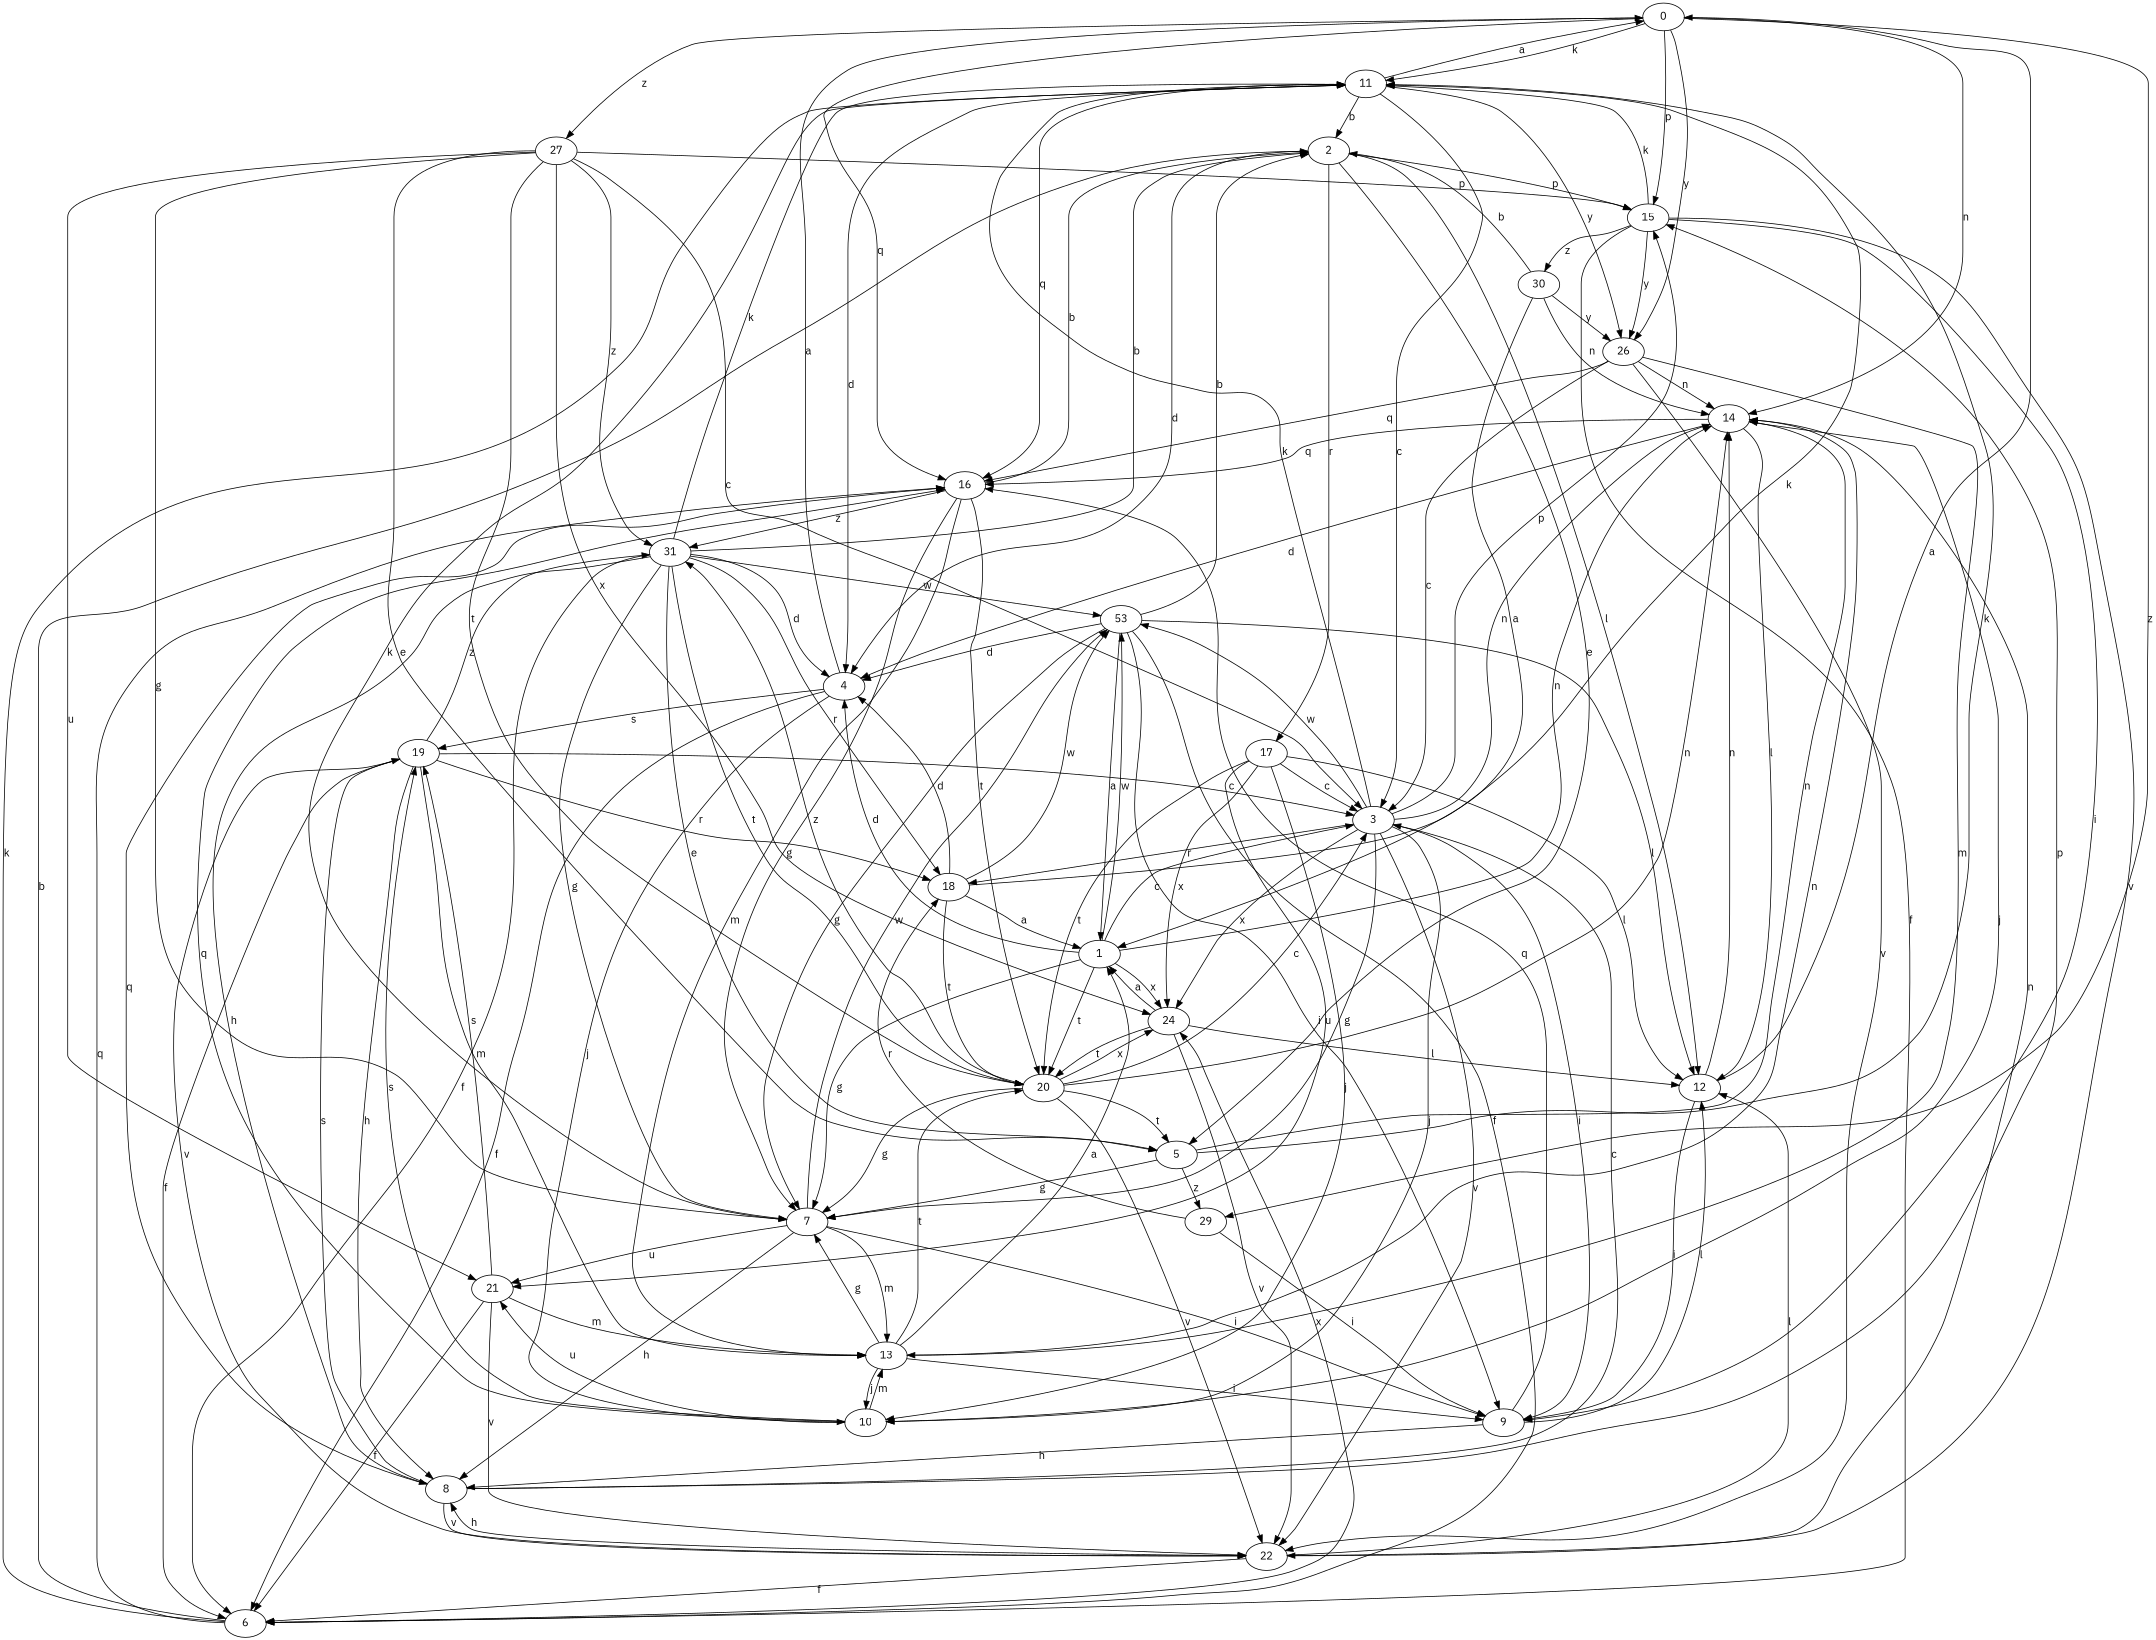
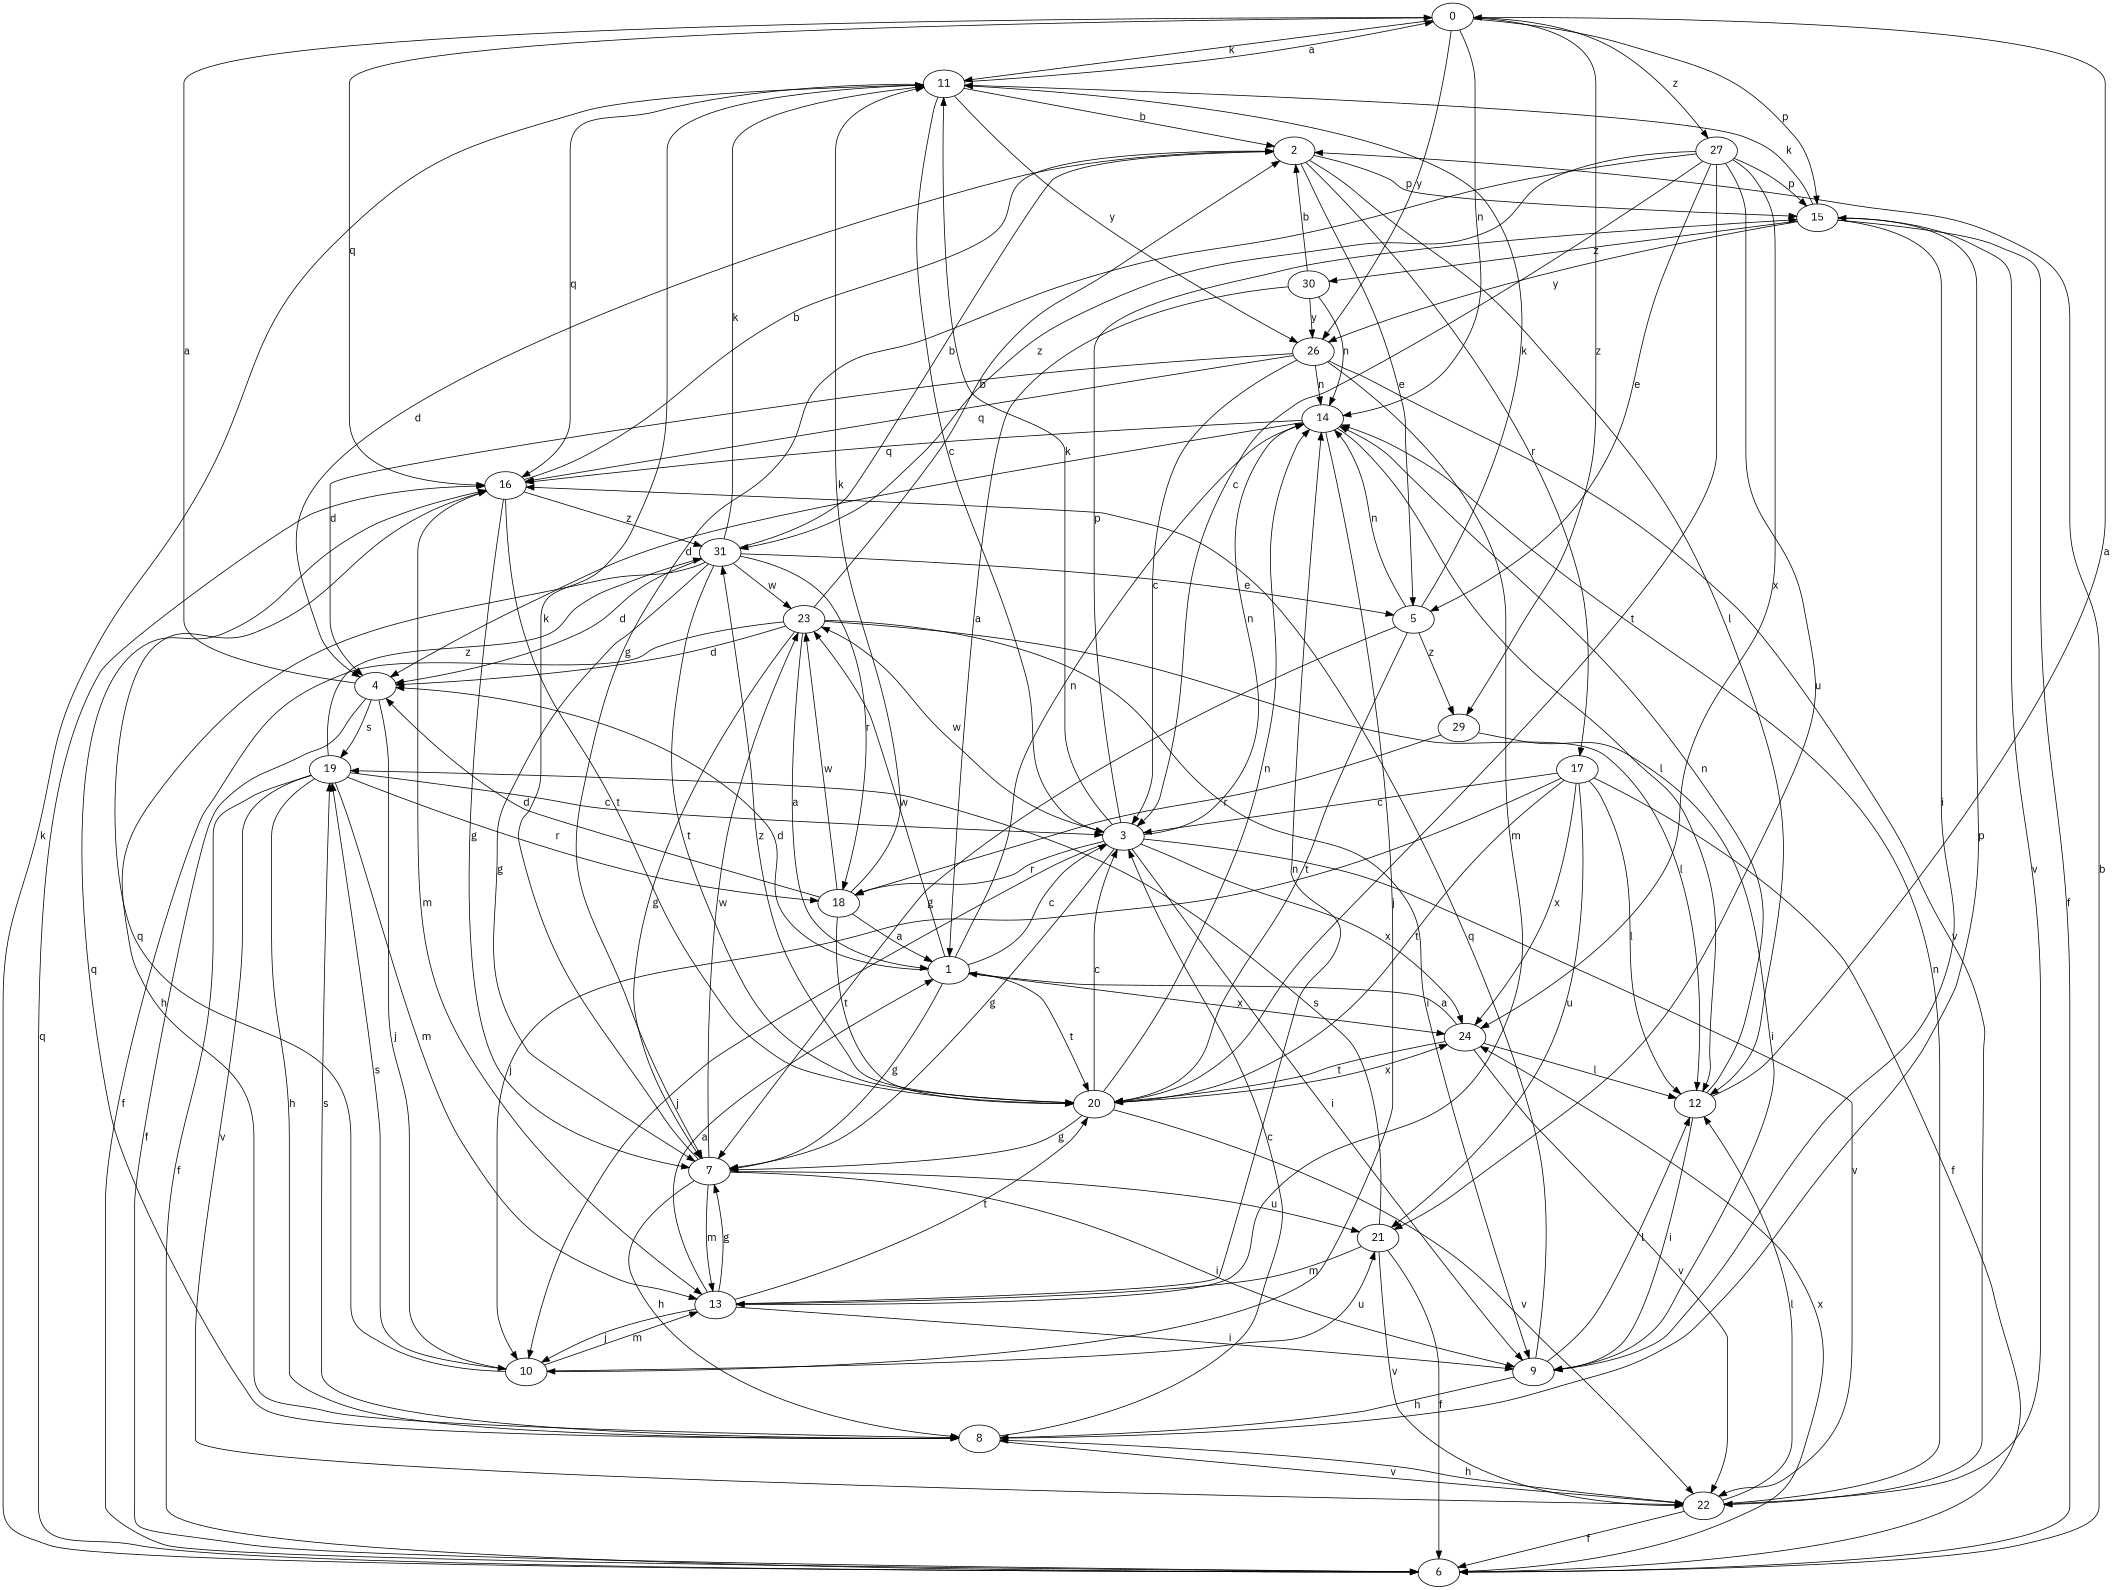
(871, 175) -> (713, 416)
(1121, 619) -> (804, 619)
(449, 1096) -> (2001, 1322)
(1118, 1104) -> (1292, 891)
